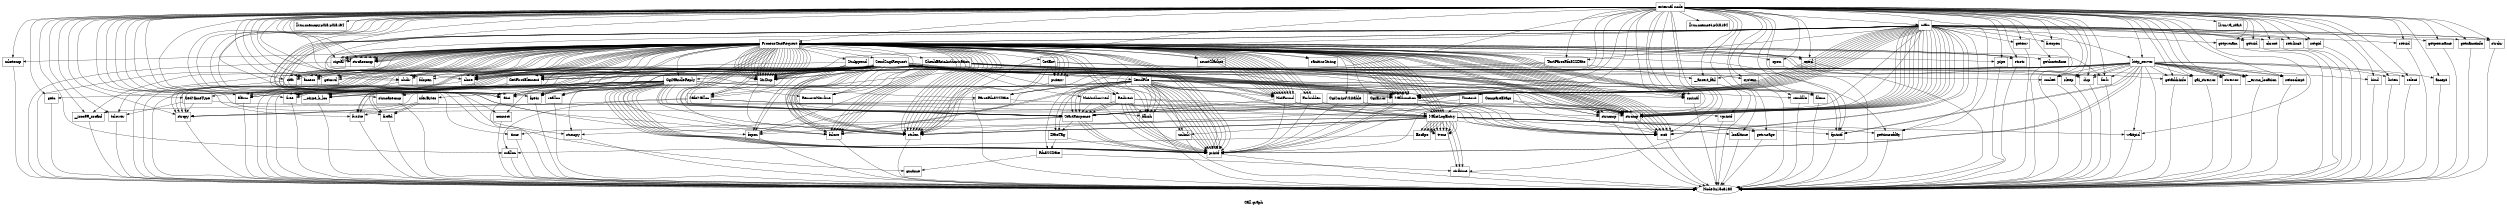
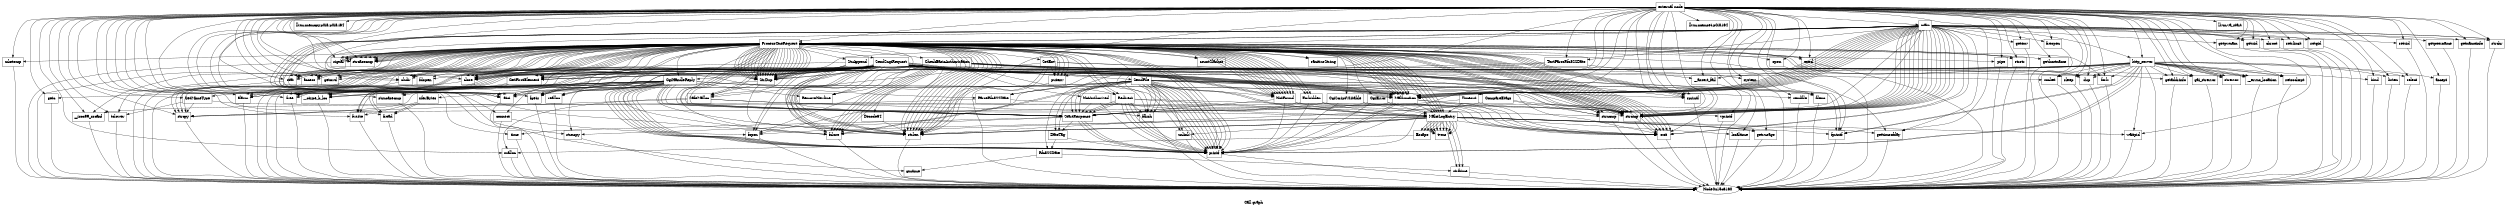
(2065, 11) -> none
(390, 31) -> (627, 130)
none -> (1405, 107)
none -> (873, 117)
none -> (1564, 129)
(1664, 142) -> none
